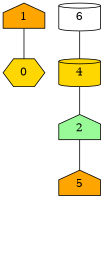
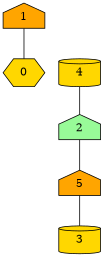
(80, 17) -> none
none -> (80, 240)
